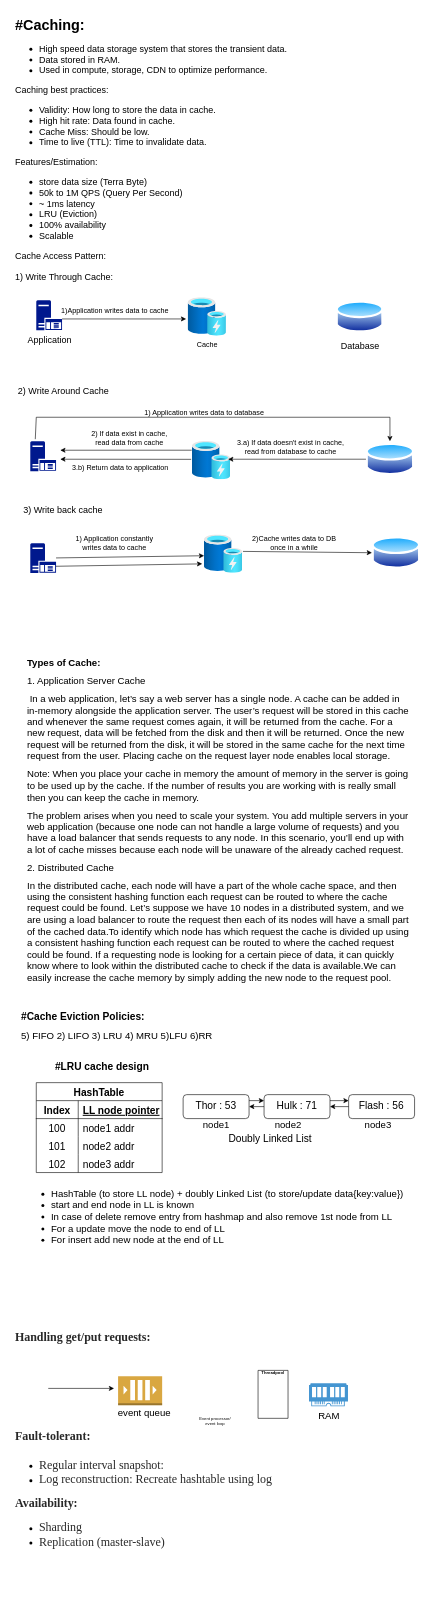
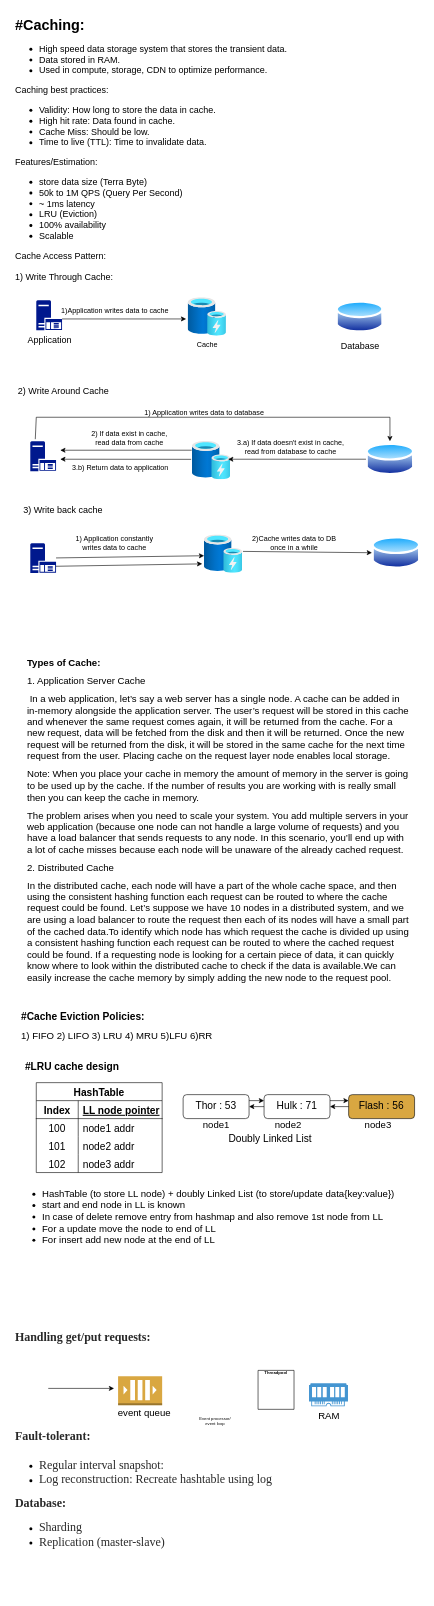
(118, 1016) -> (118, 1016)
(102, 1068) -> (72, 1068)
(382, 1107) -> (382, 1107)
(219, 1221) -> (210, 1221)
(132, 1351) -> (132, 1351)
(273, 1395) -> (276, 1390)
